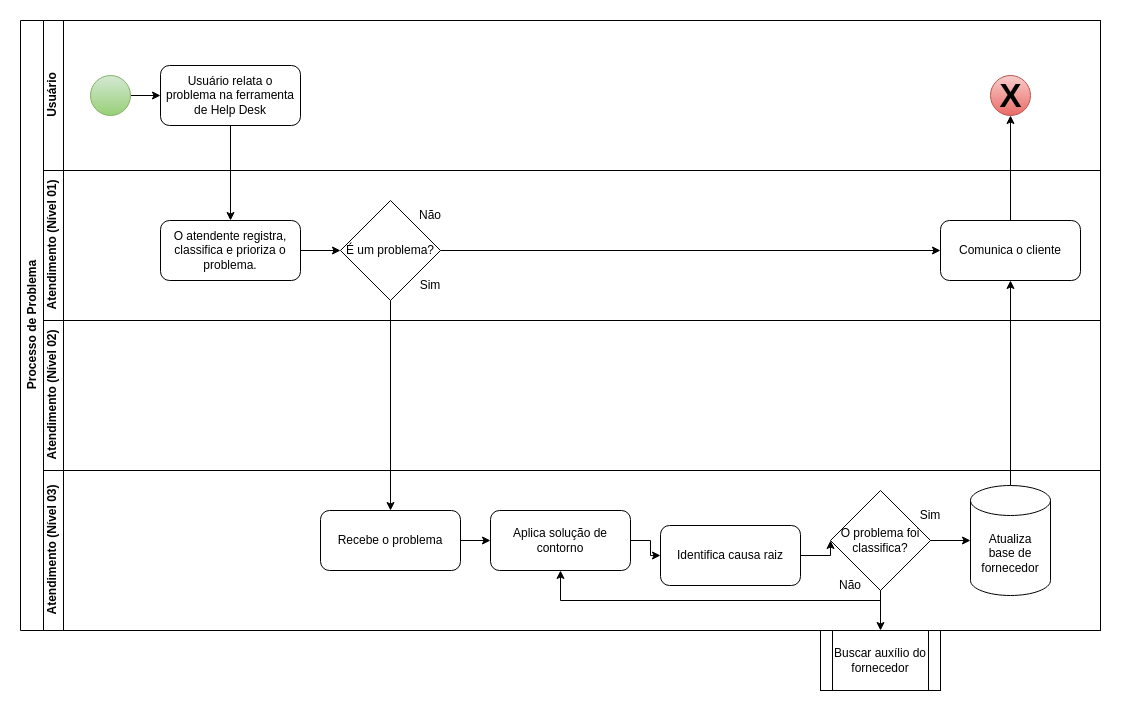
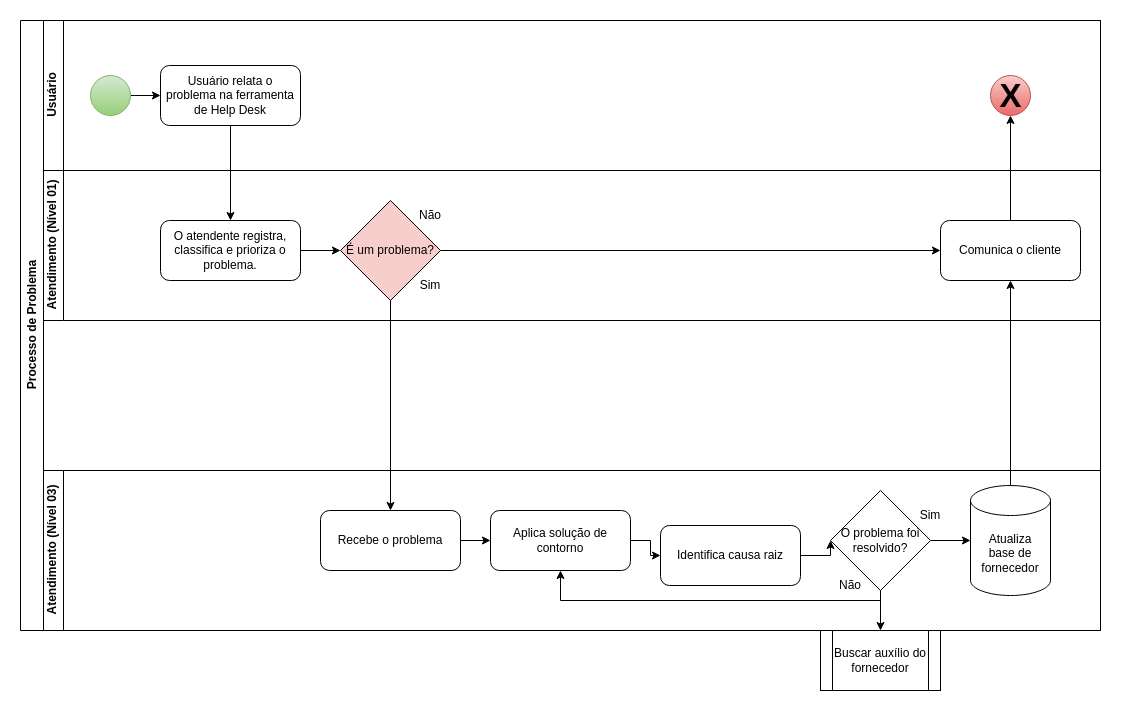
(391, 251) -> (391, 251)
(571, 396) -> none
(881, 541) -> (881, 541)
